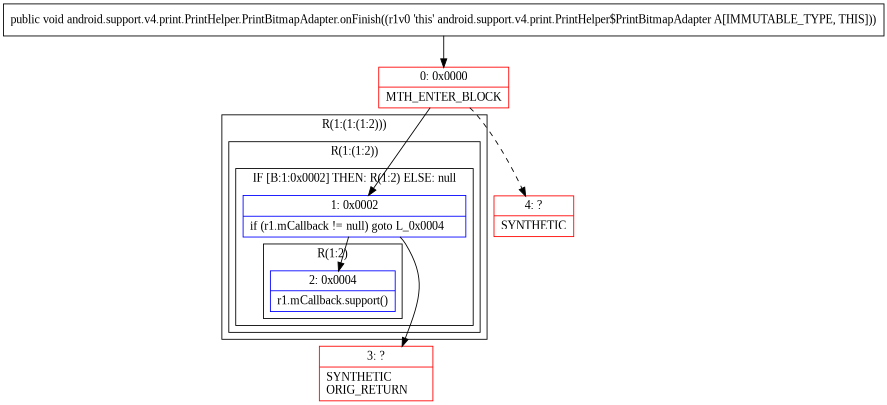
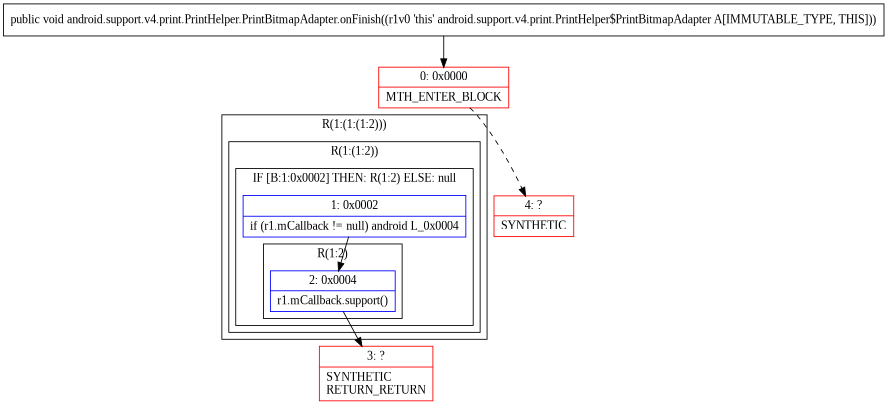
(402, 148) -> none
(347, 226) -> (354, 226)
(419, 286) -> (350, 325)
(367, 390) -> (376, 390)
